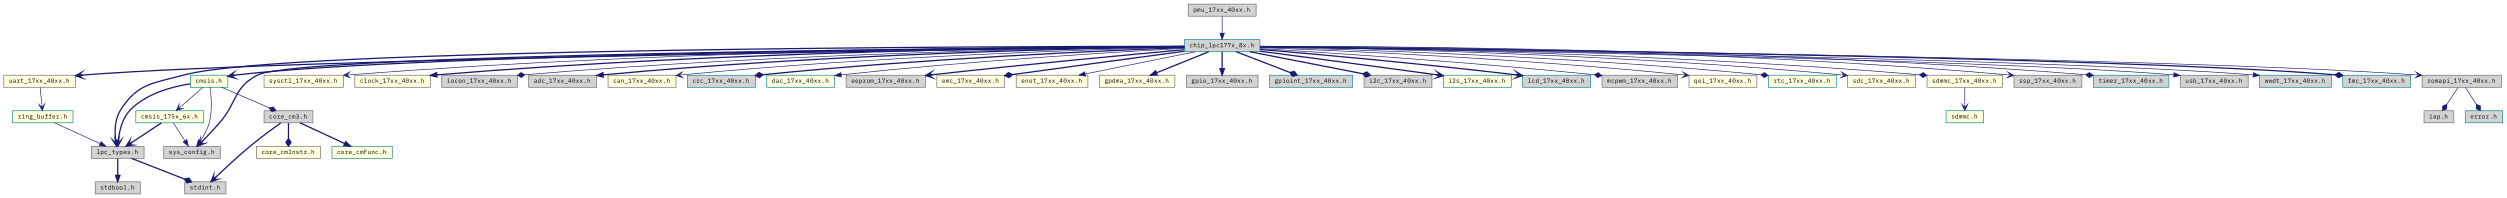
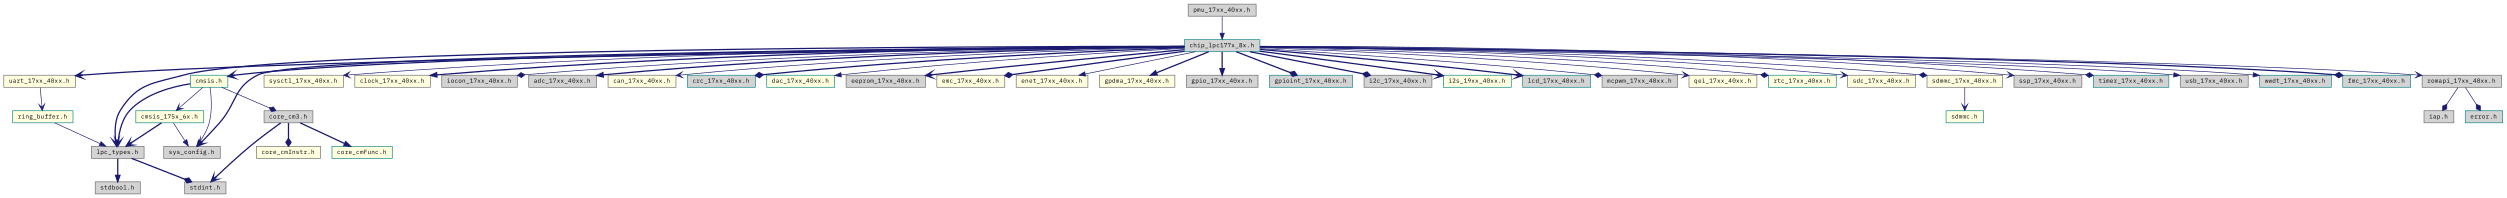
(1477, 81) -> (1477, 81)
